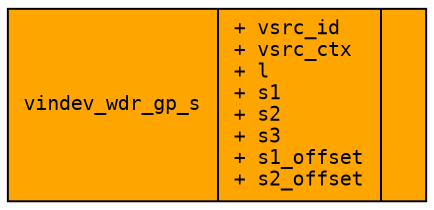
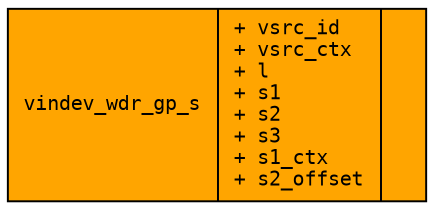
(299, 158) -> (282, 158)
